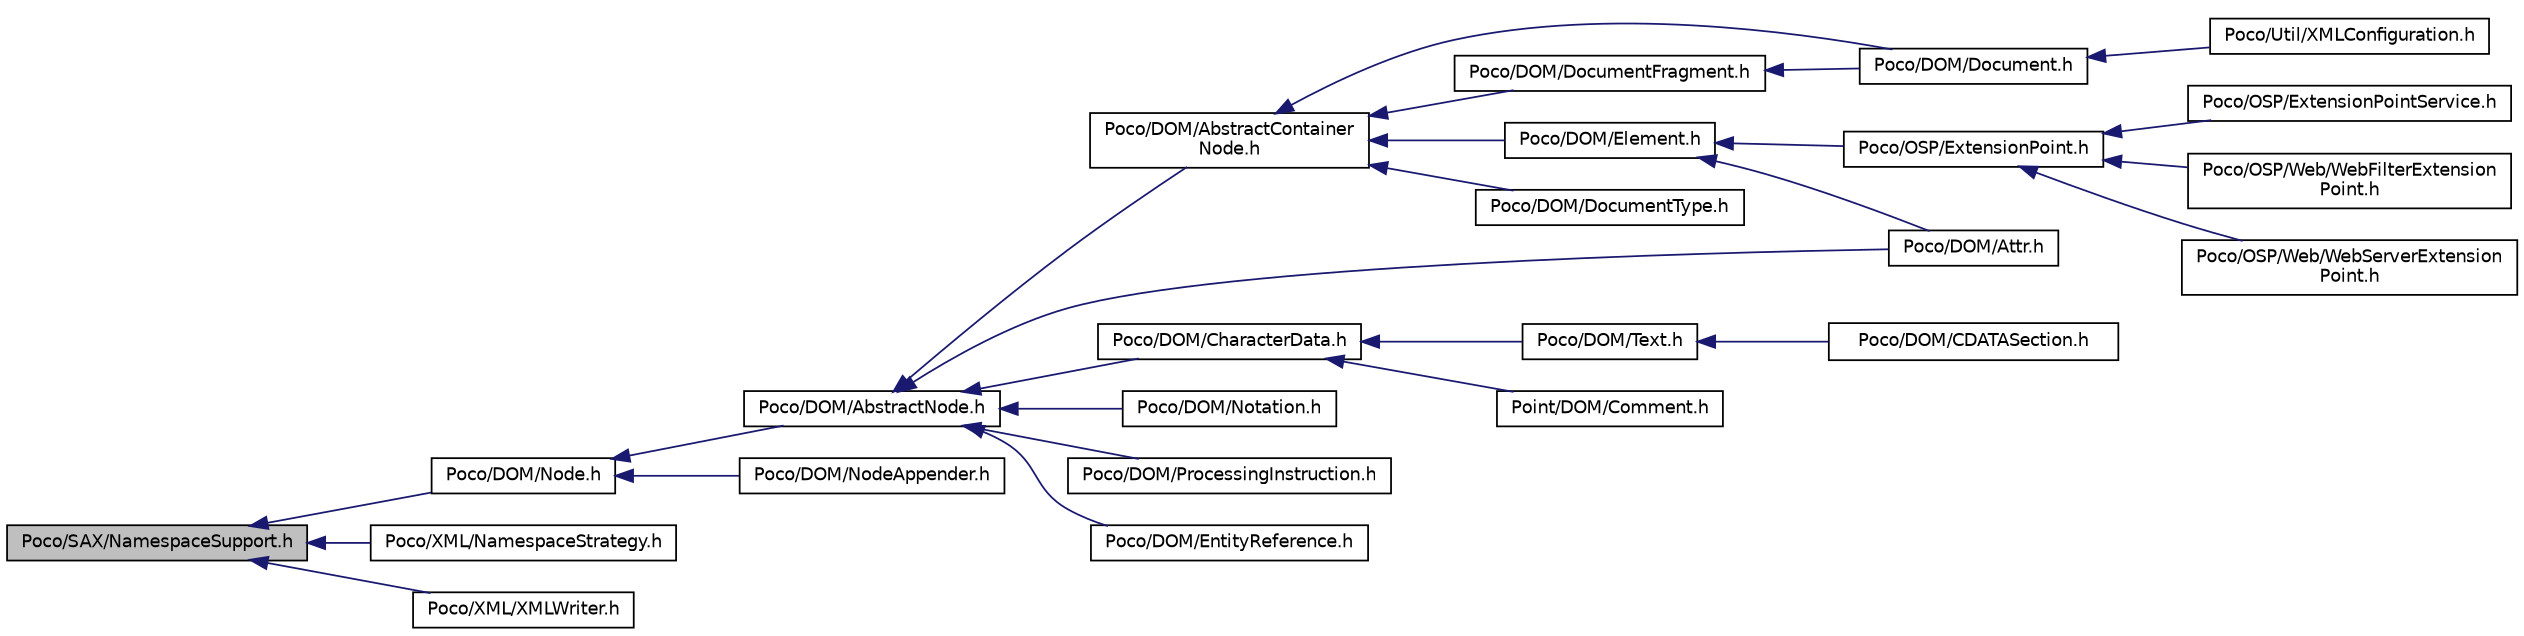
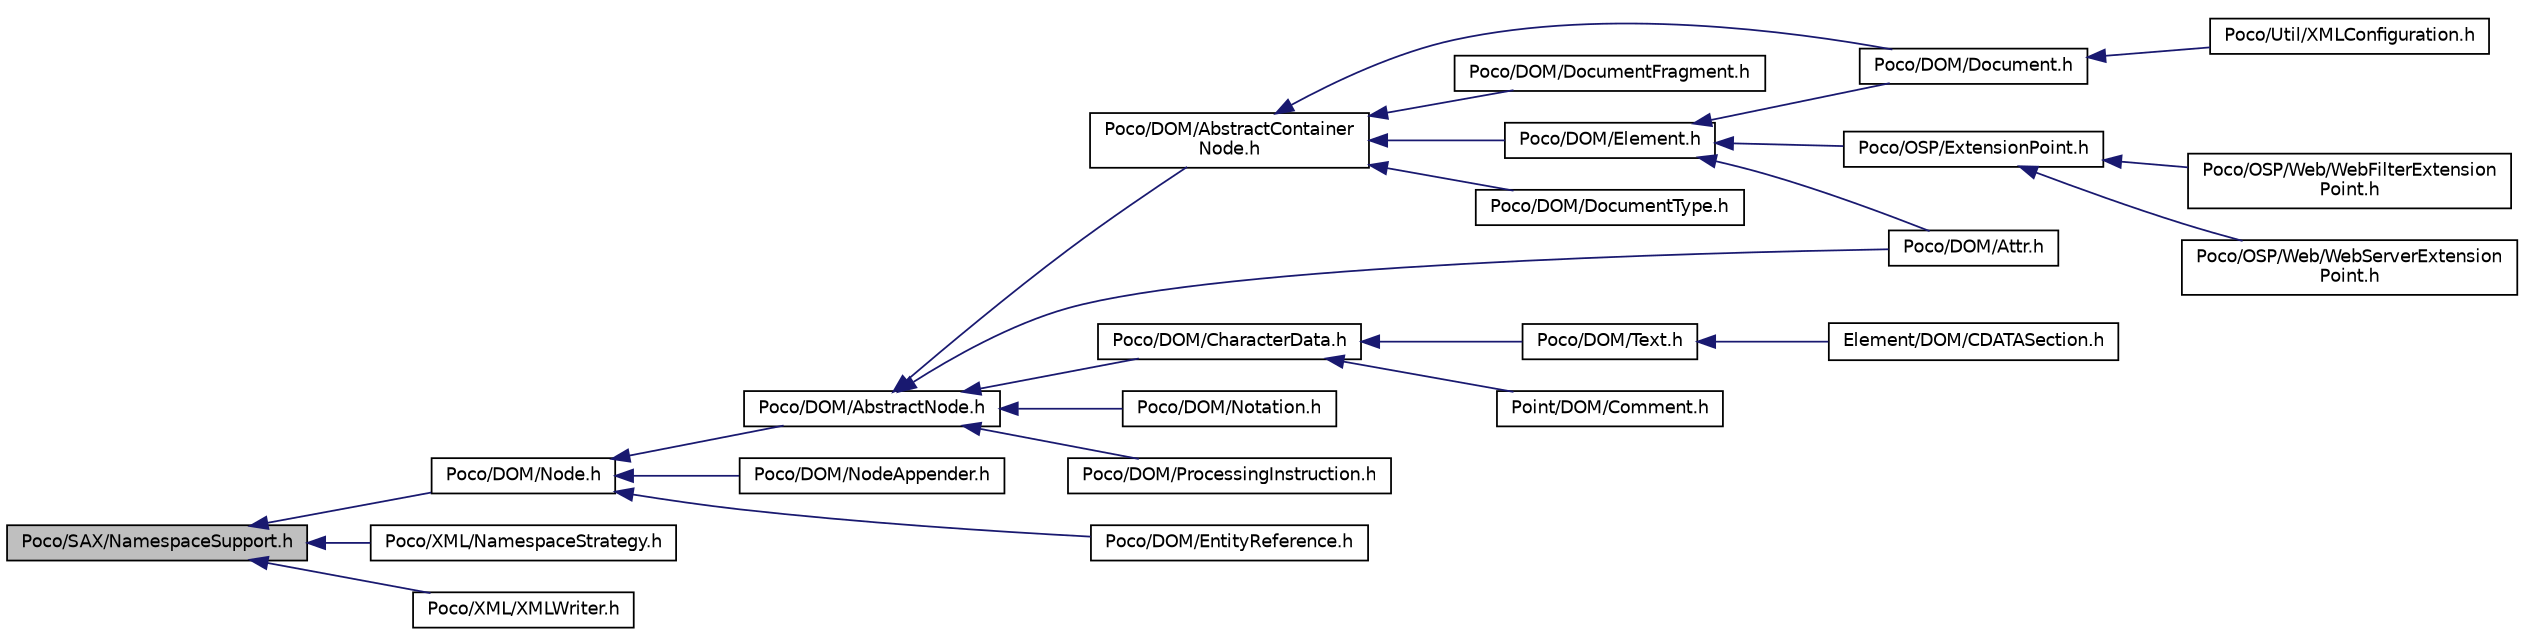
(1821, 69) -> (1800, 102)
(2350, 103) -> none
(1974, 342) -> (1974, 342)
(1041, 484) -> (861, 521)
